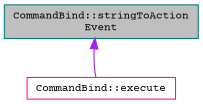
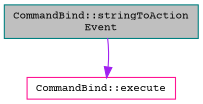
(94, 63) -> (109, 53)
